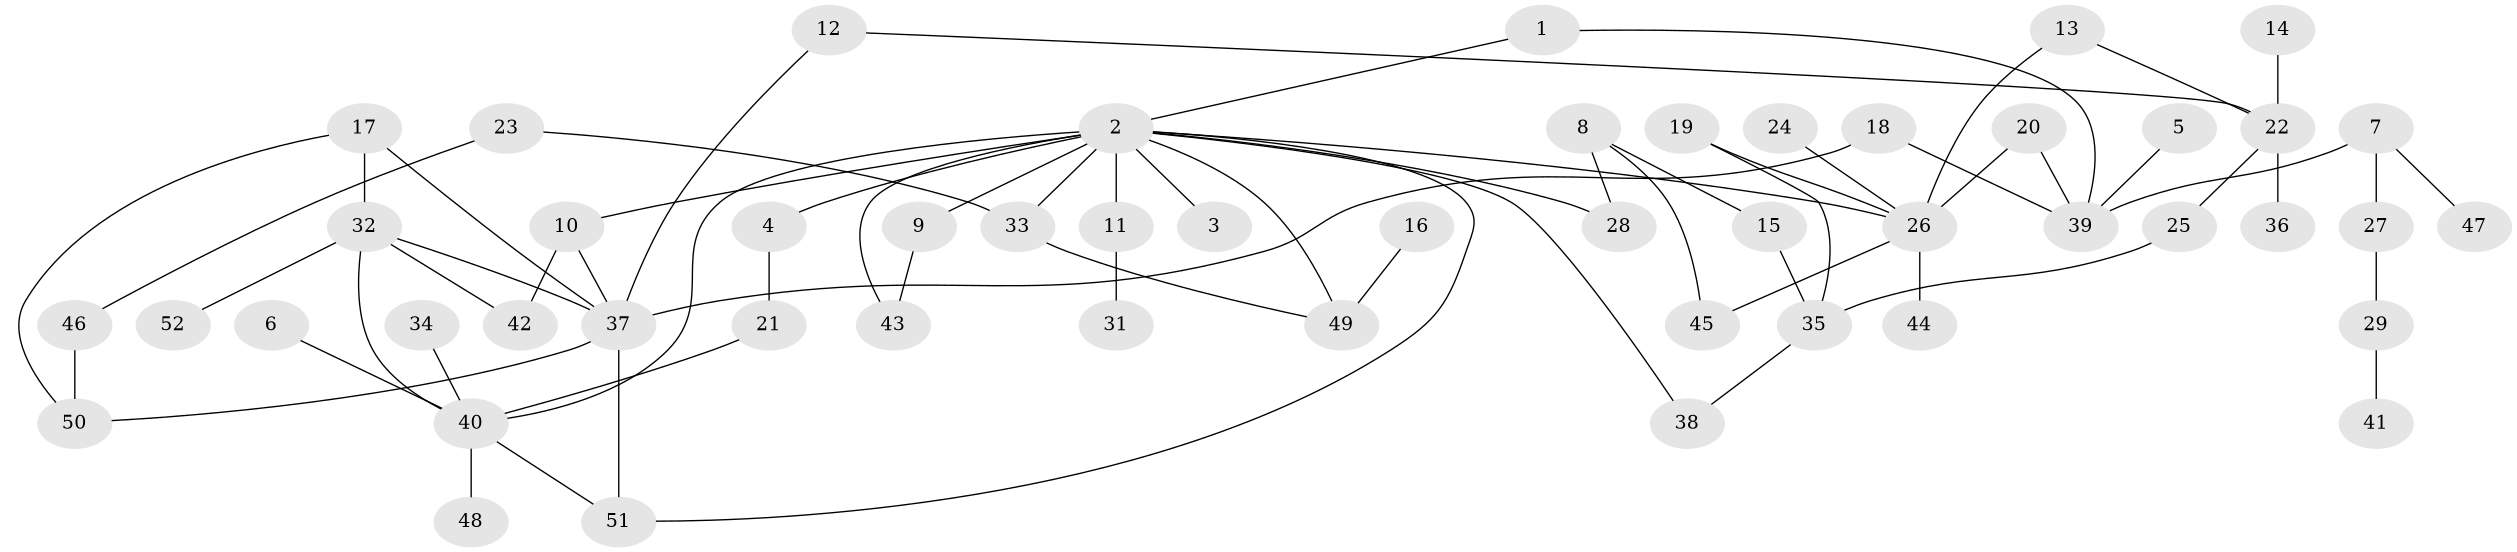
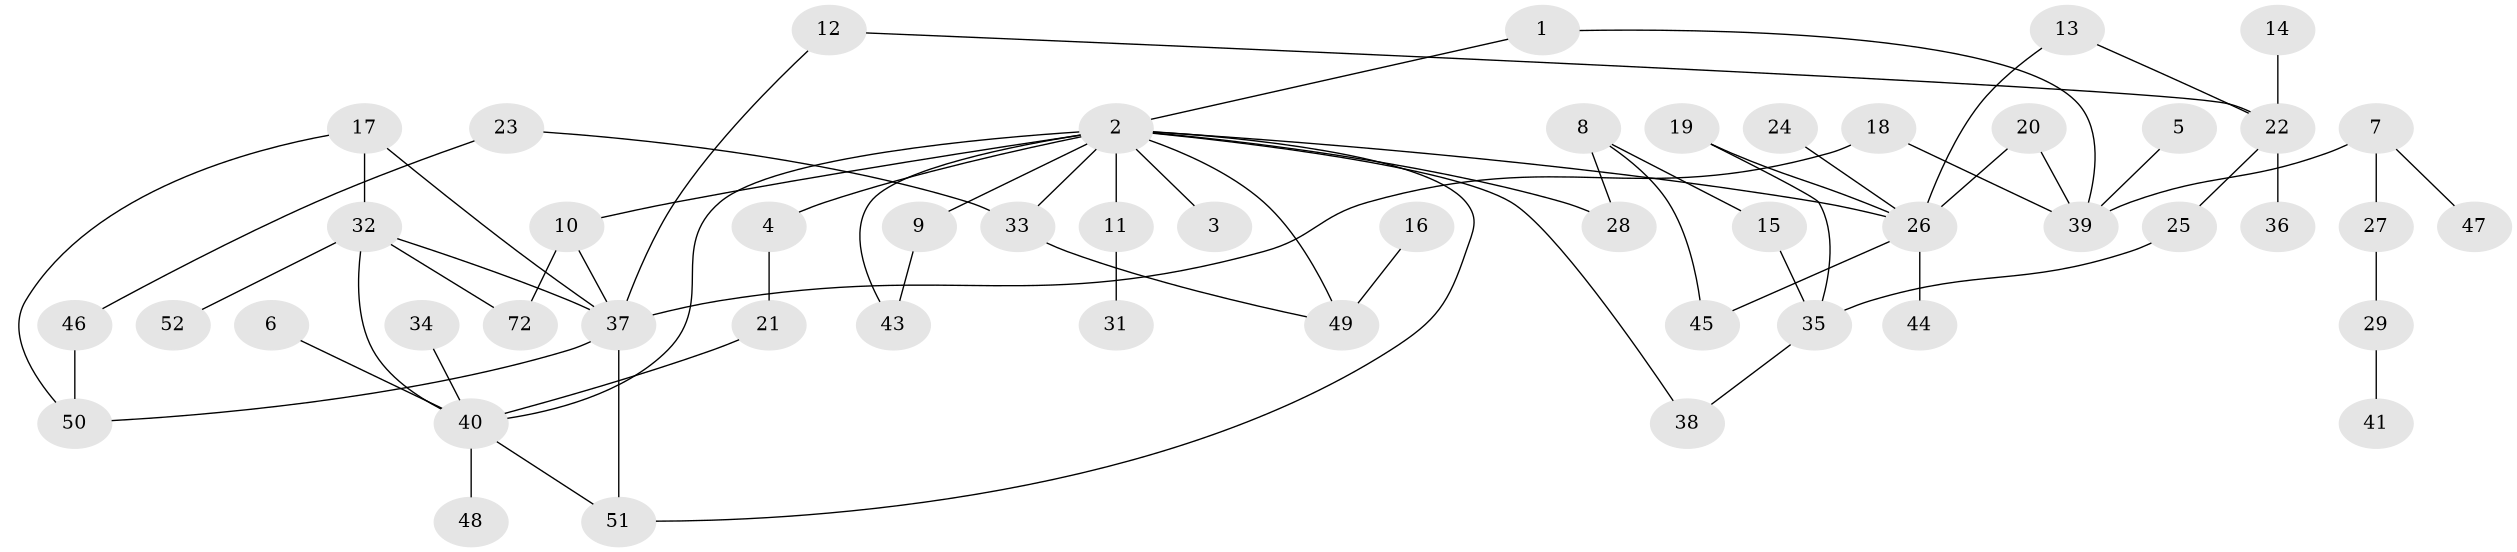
(520, 325) -> (520, 325)
